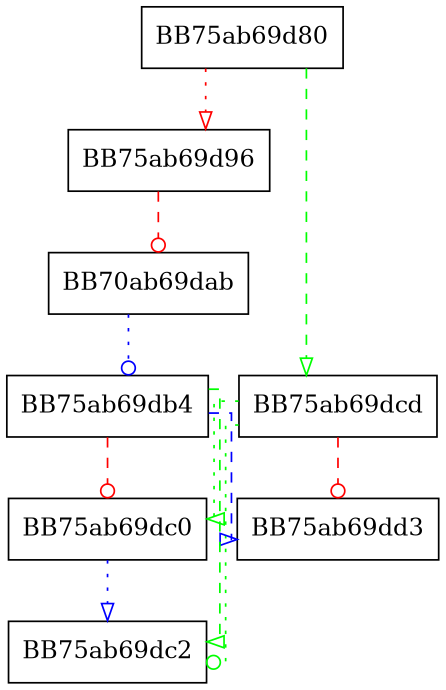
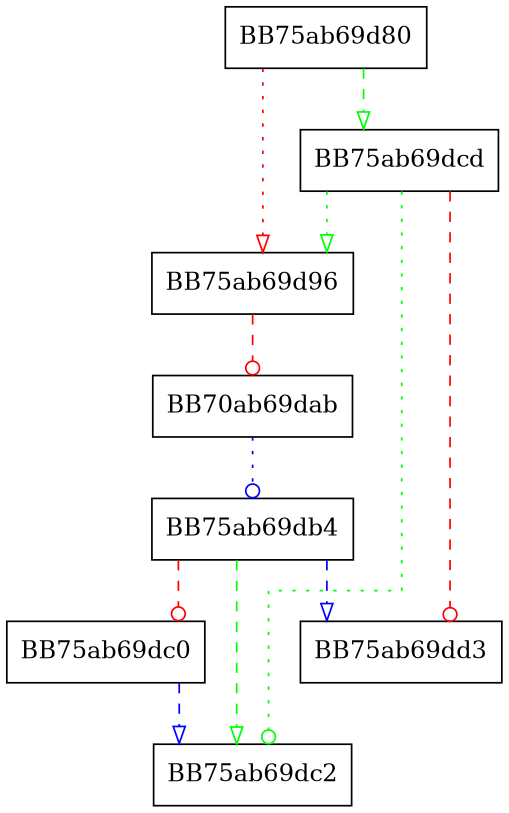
(214, 448) -> (327, 213)
(108, 582) -> (179, 705)
